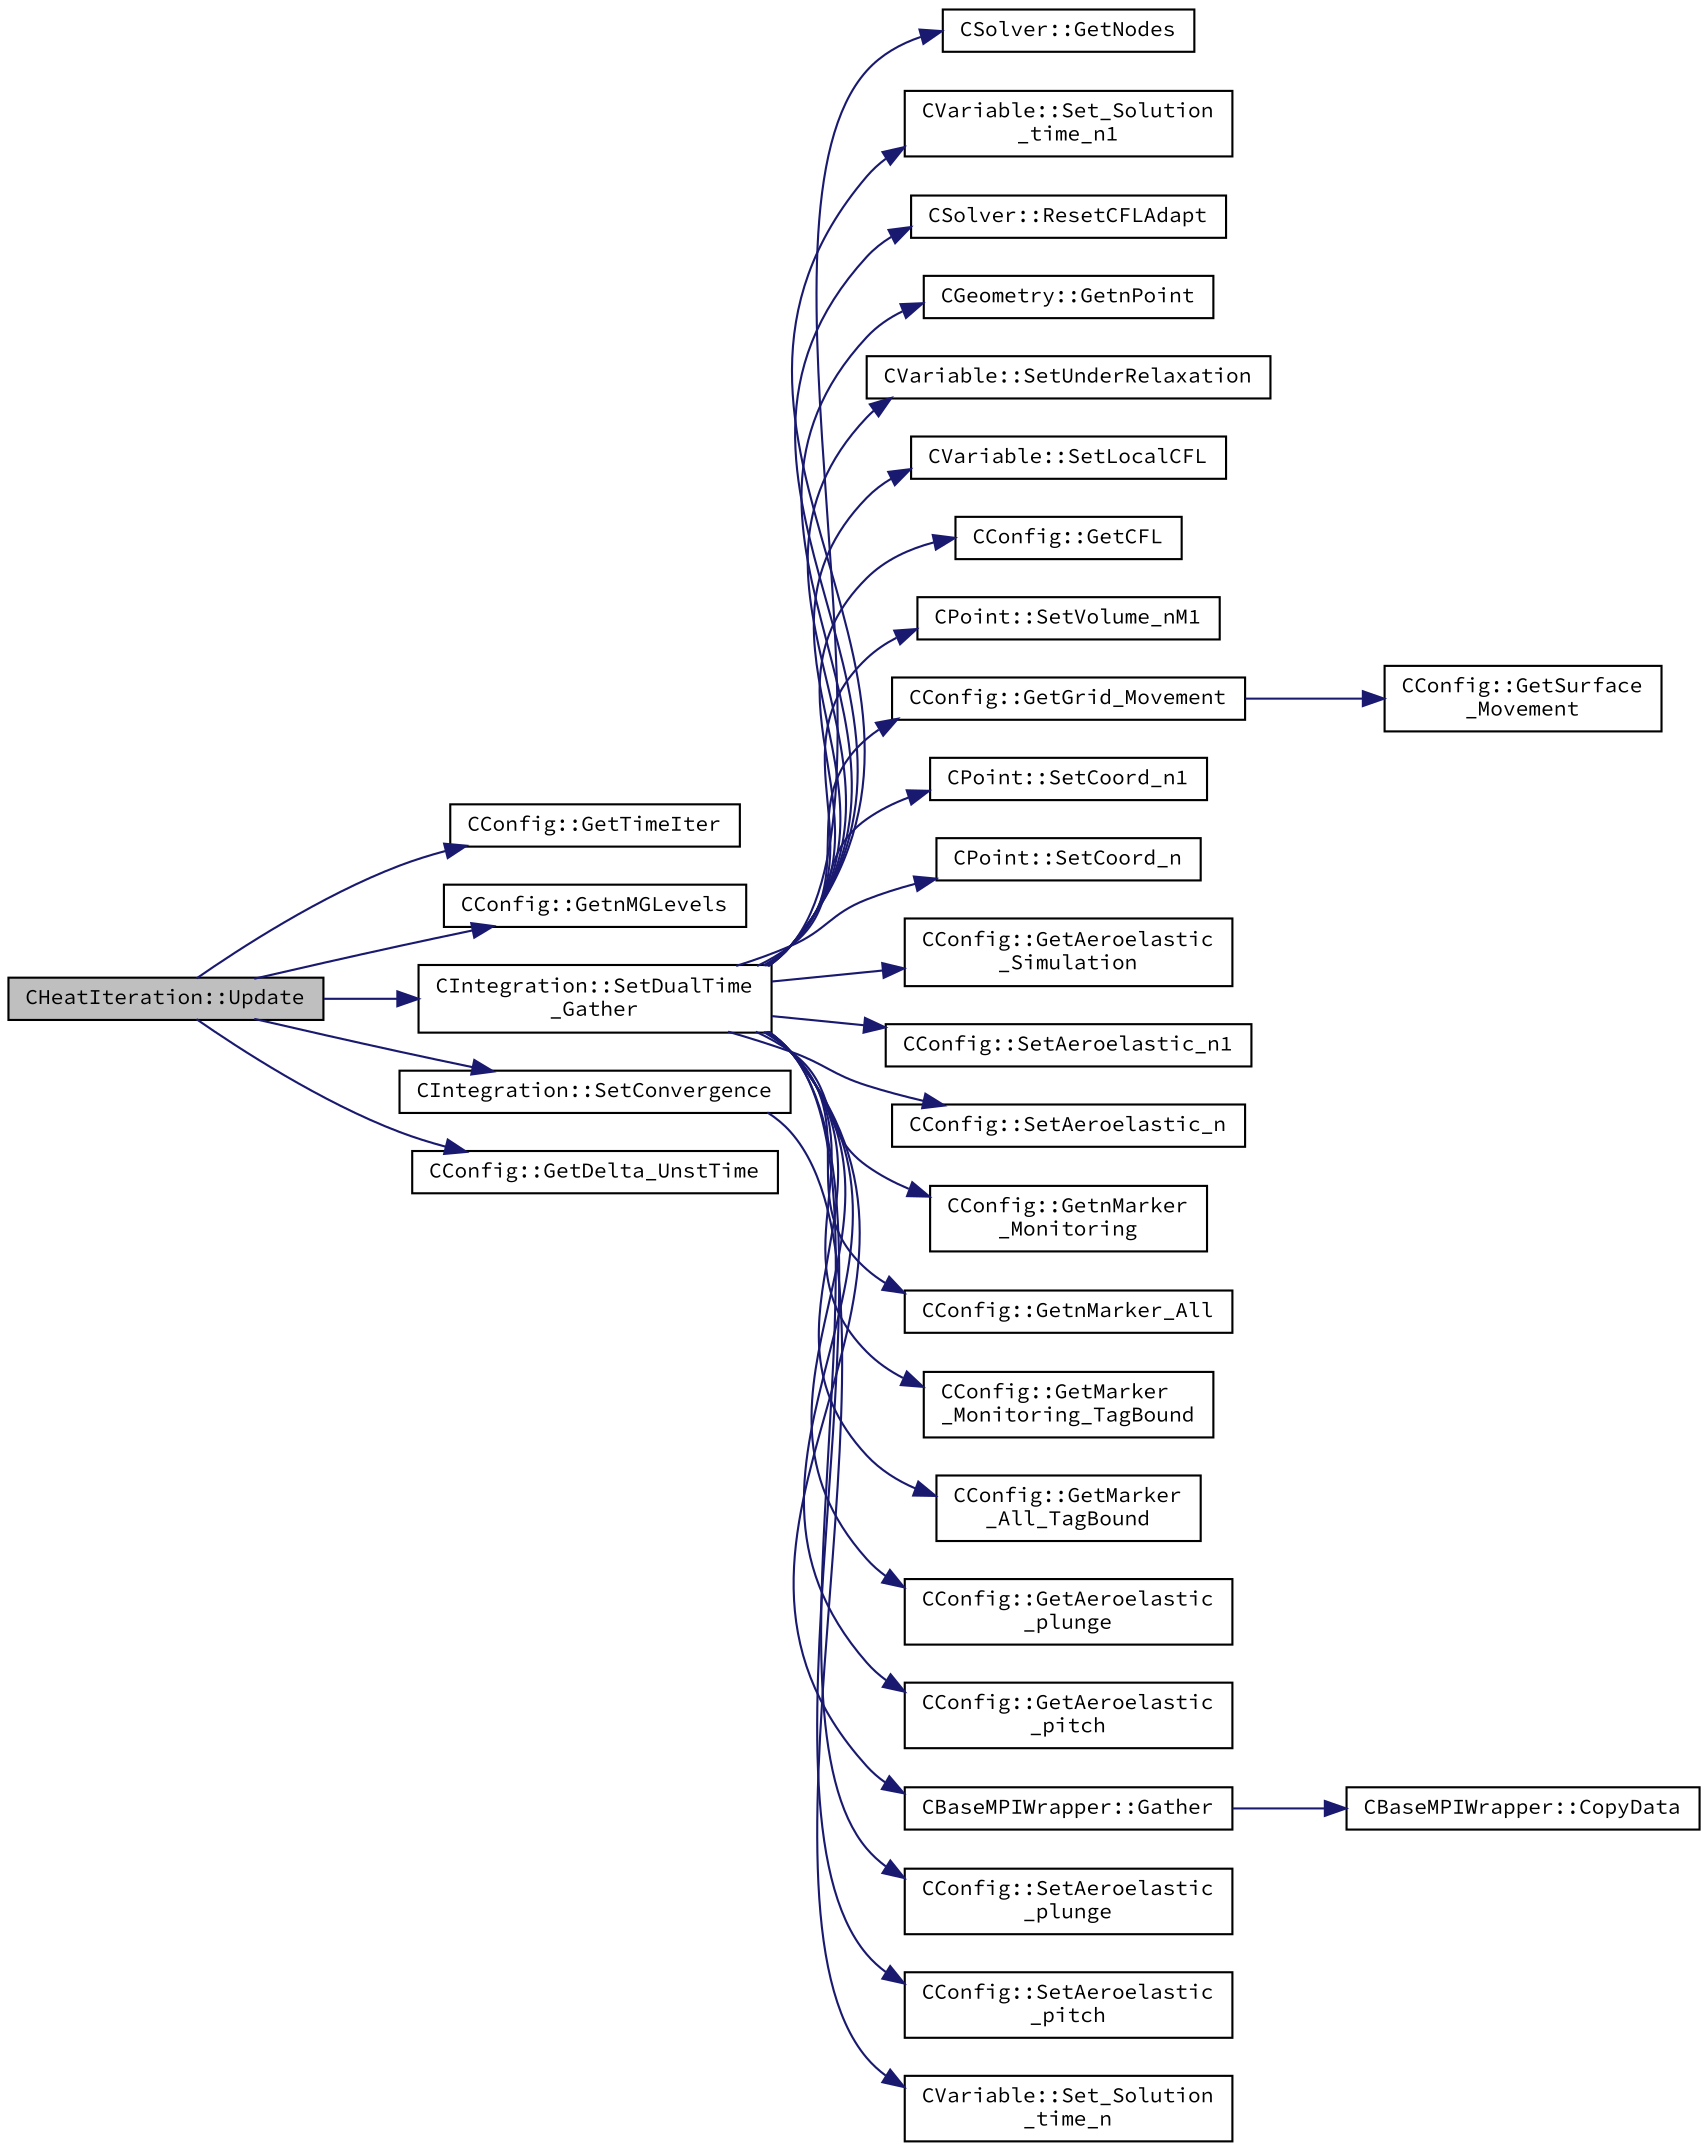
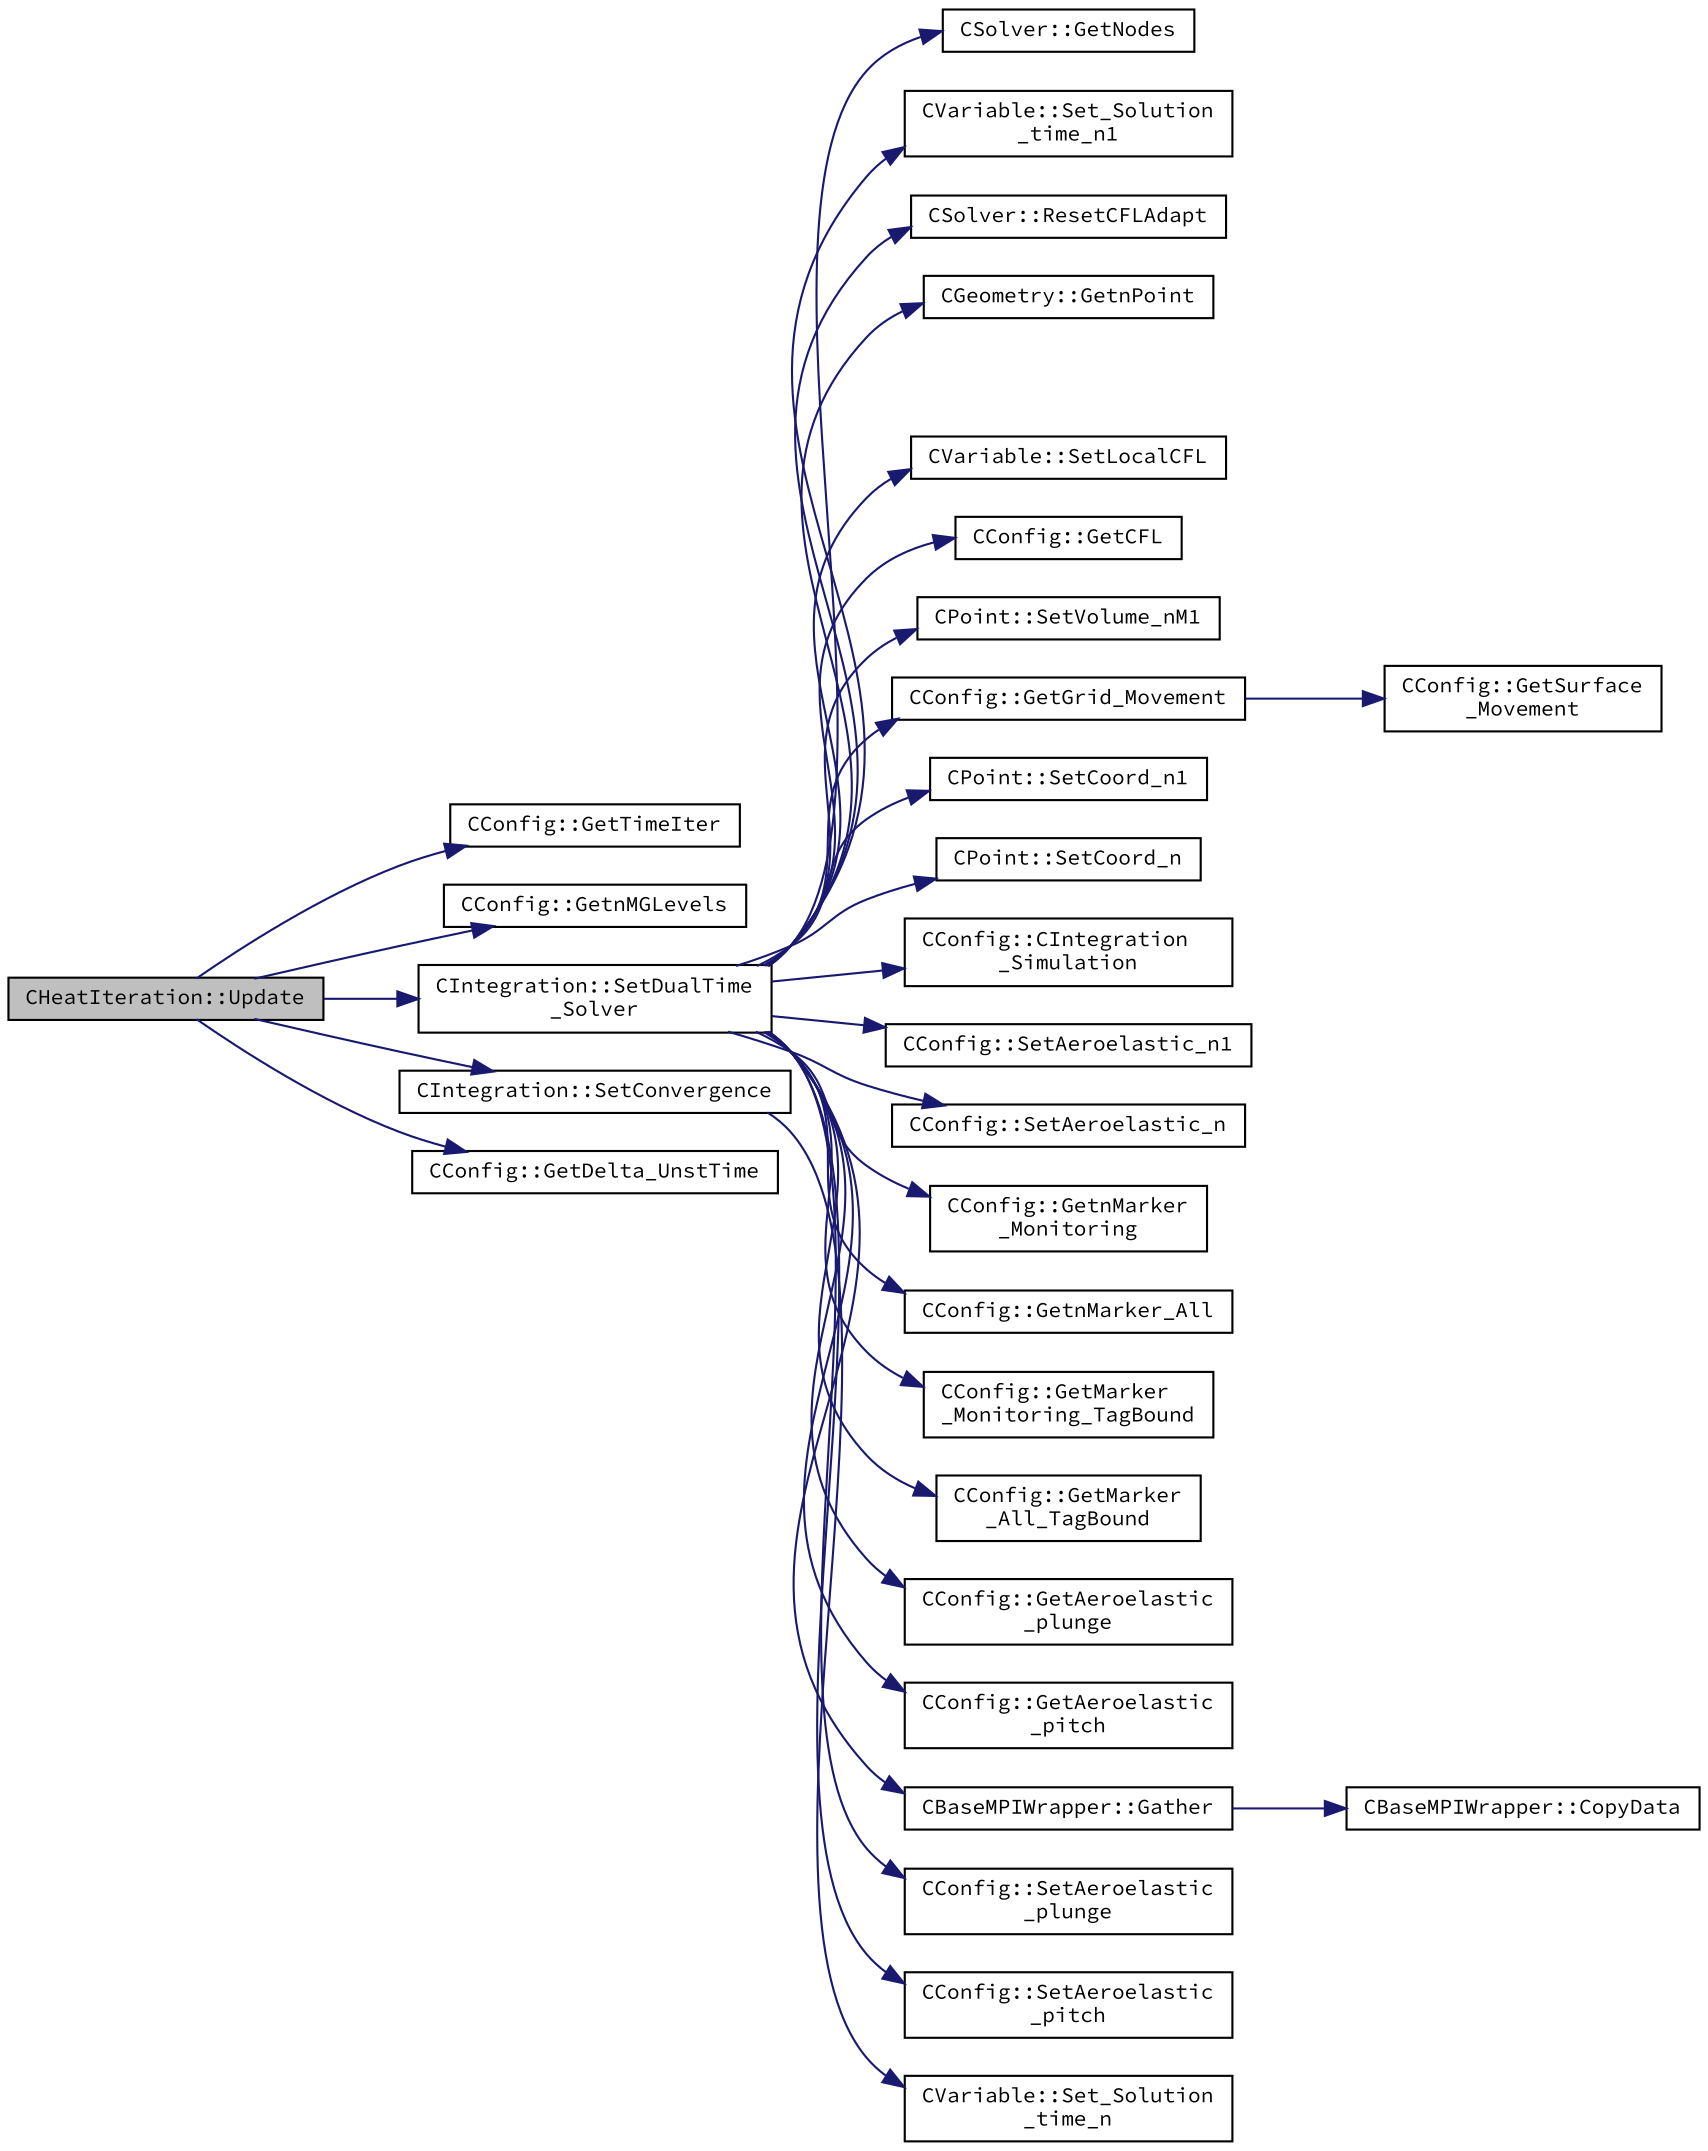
(1069, 377) -> none
(1069, 952) -> (1069, 952)
(595, 999) -> (595, 999)
